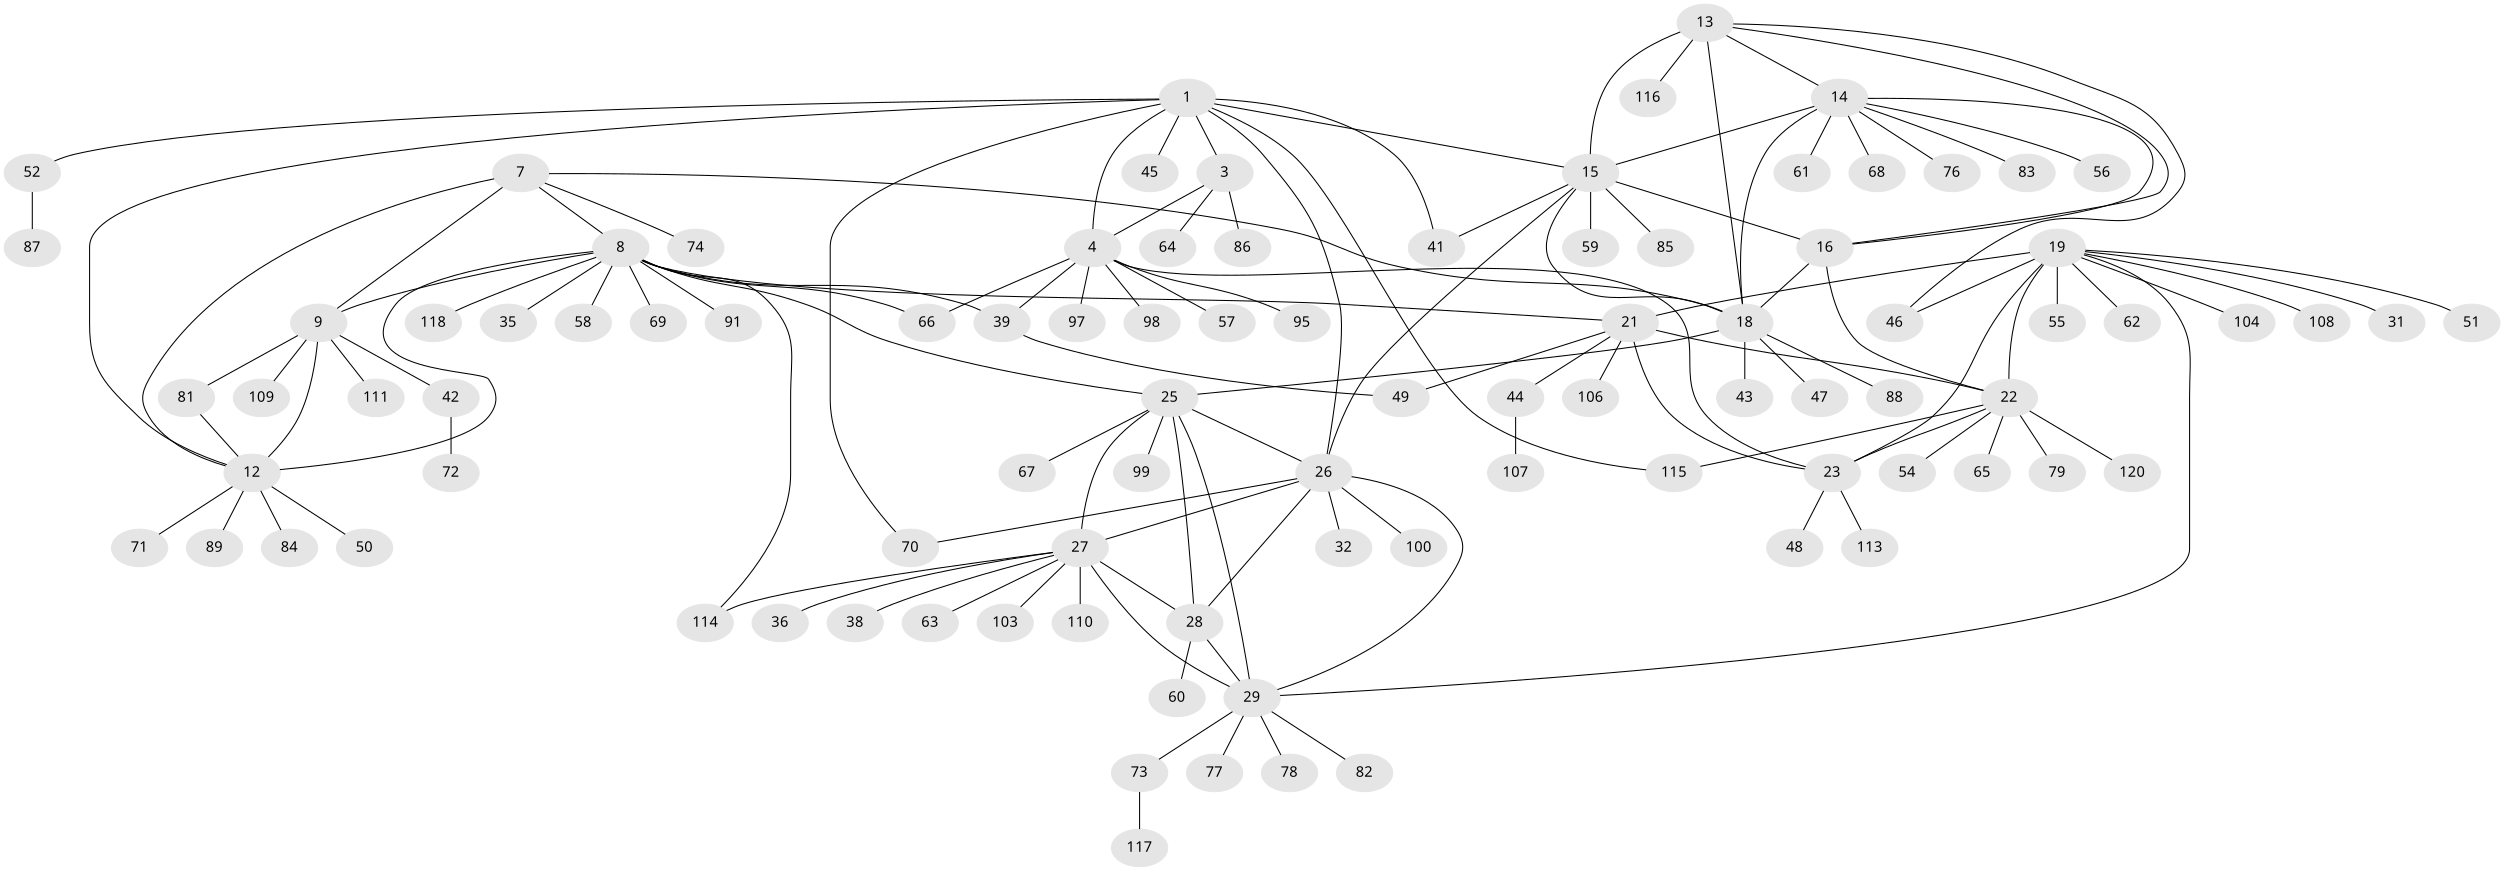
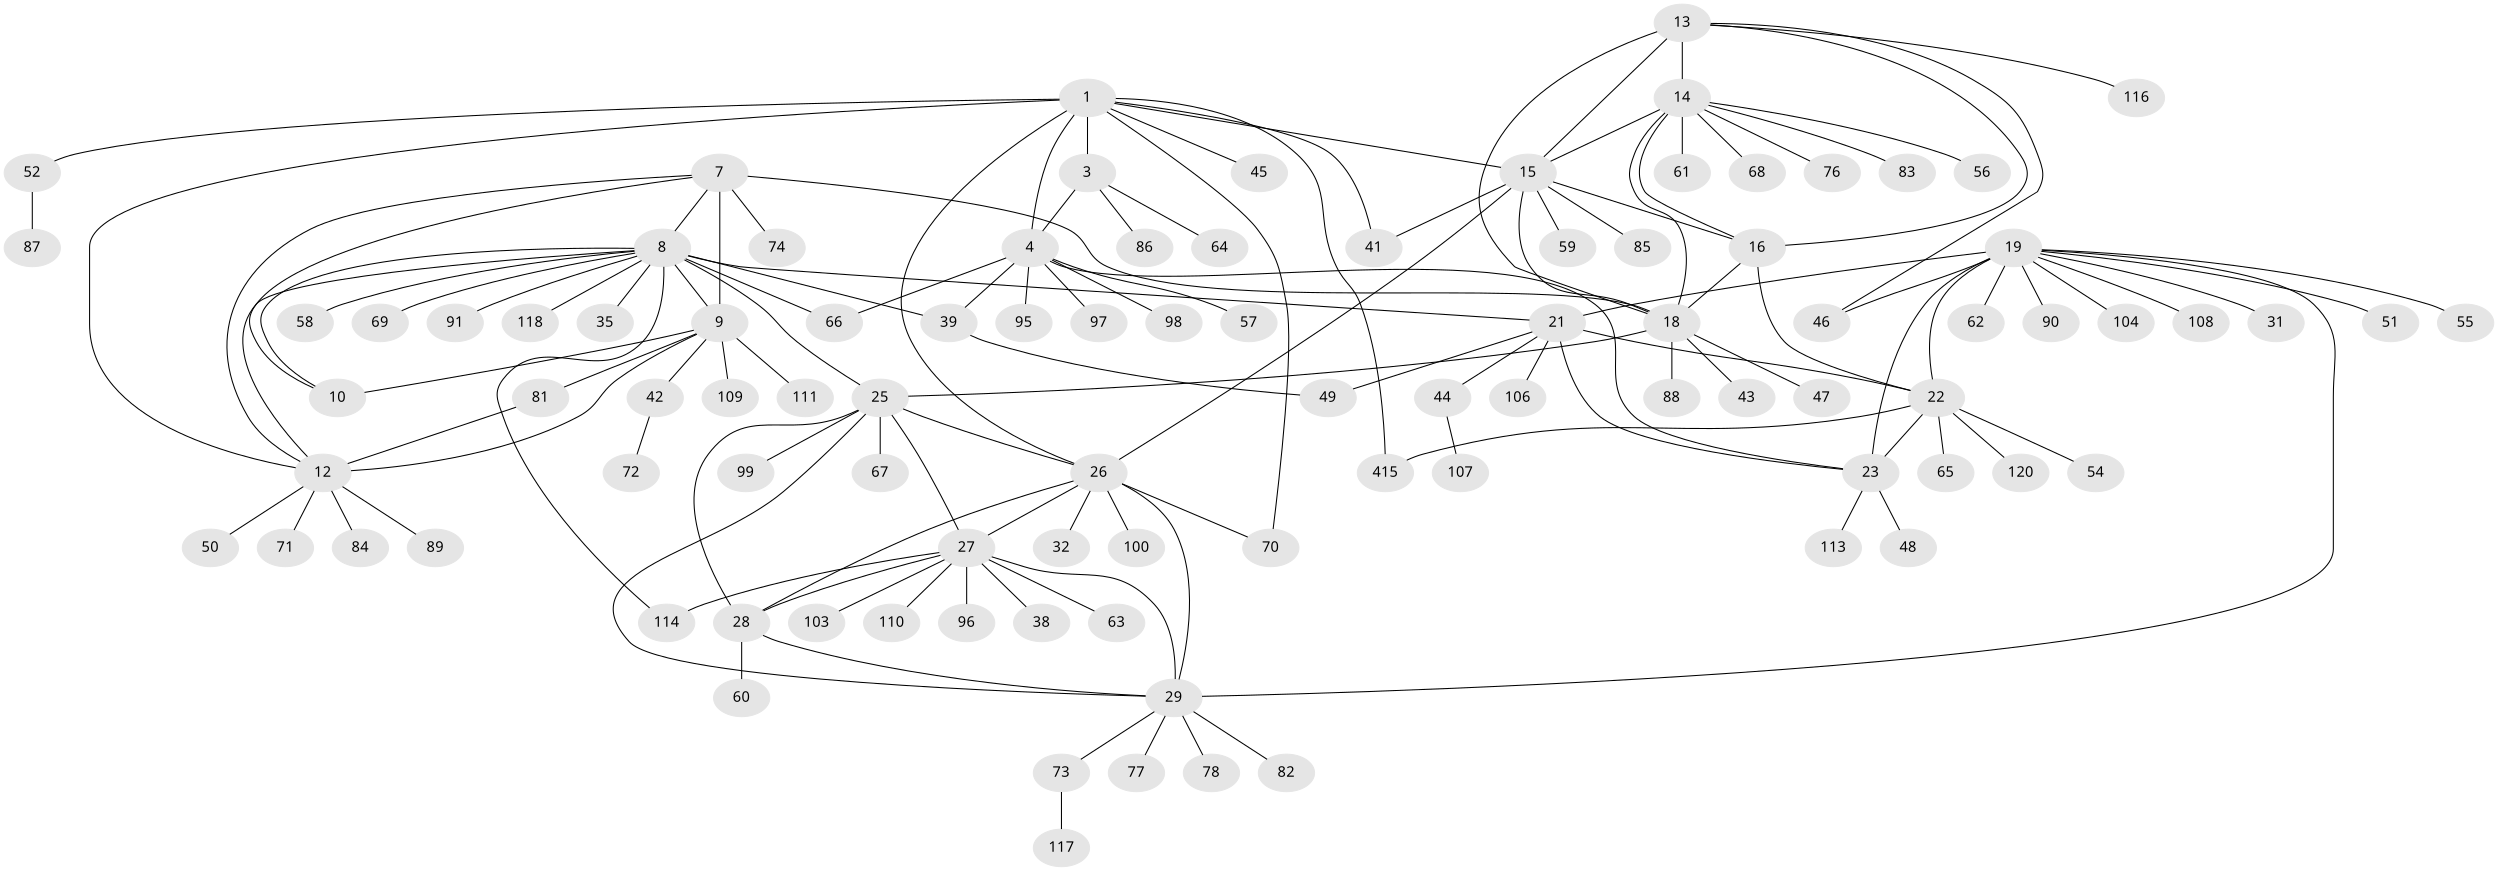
none -> (2051, 323)
none -> (338, 398)
(1674, 473) -> (1385, 473)
(2057, 473) -> none
(780, 623) -> (967, 623)
